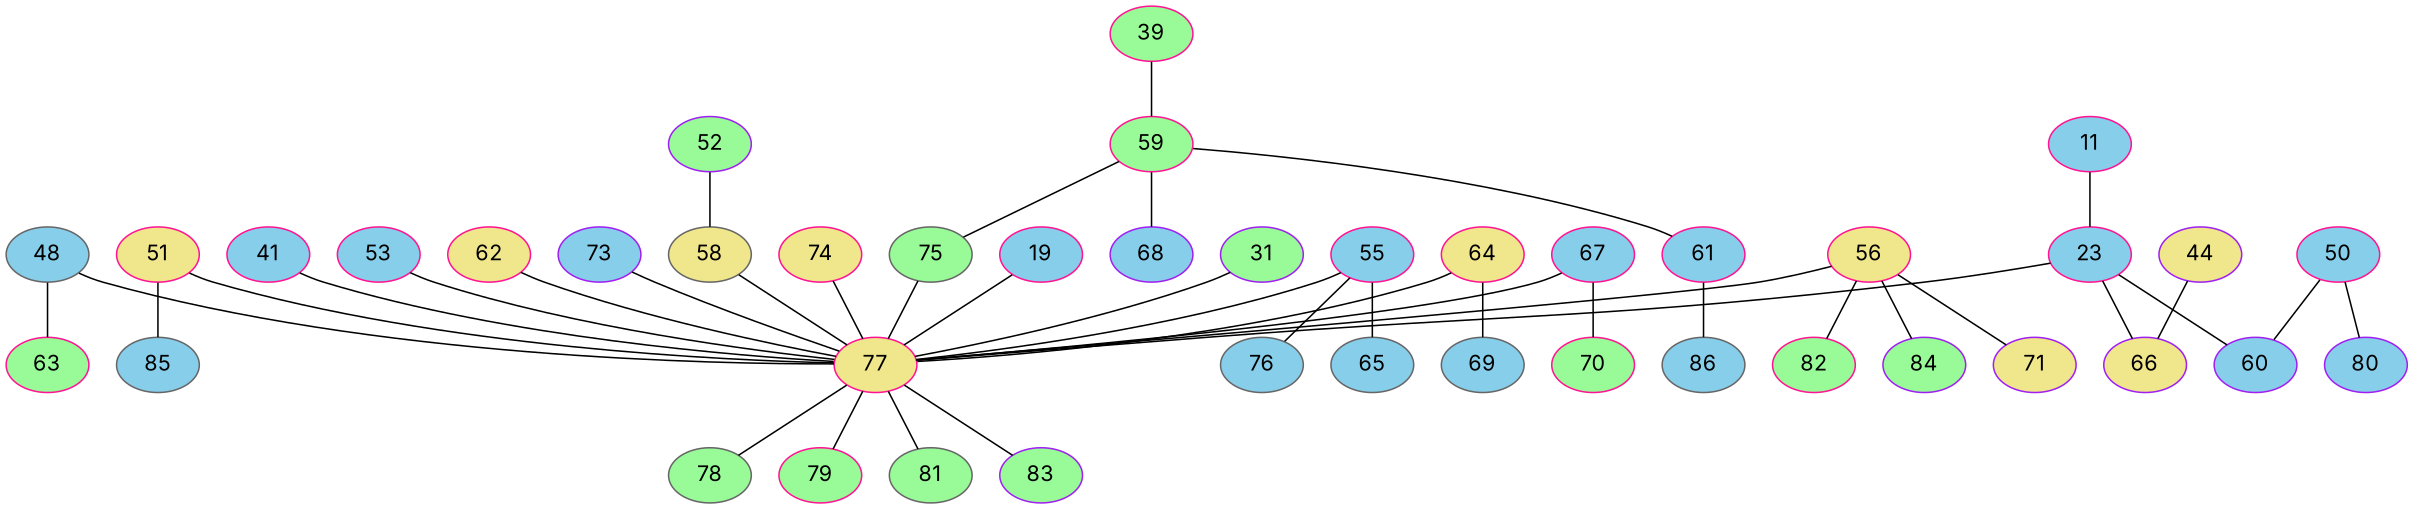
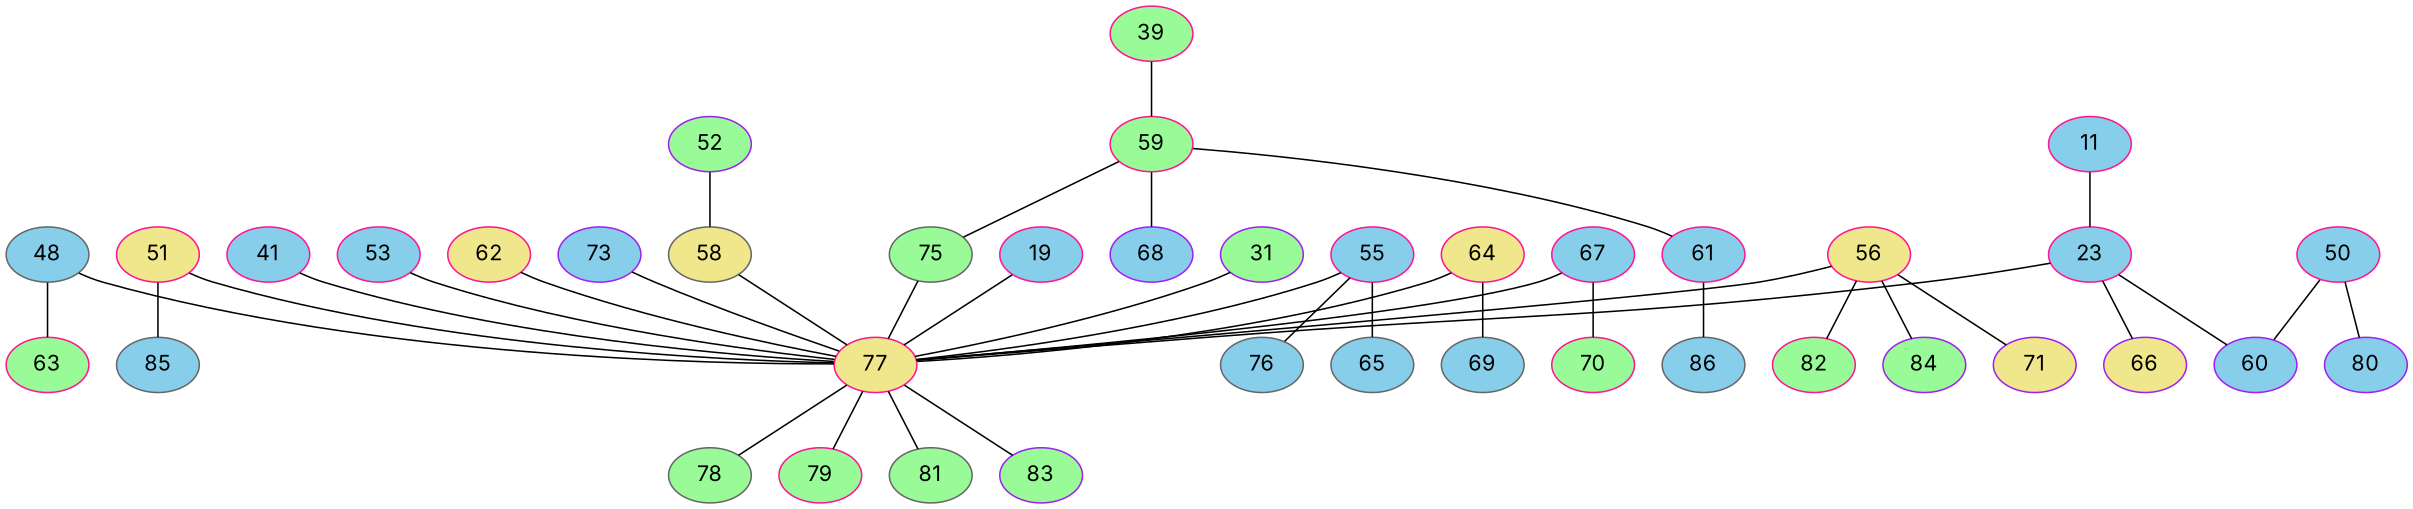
(820, 255) -> none
(2200, 255) -> none
